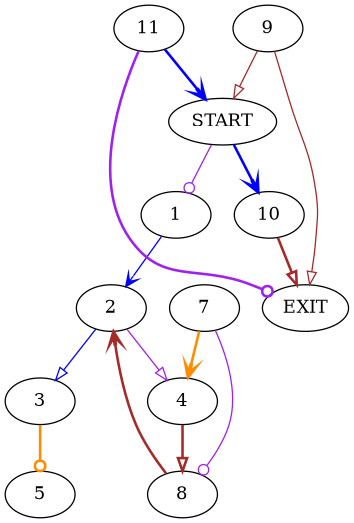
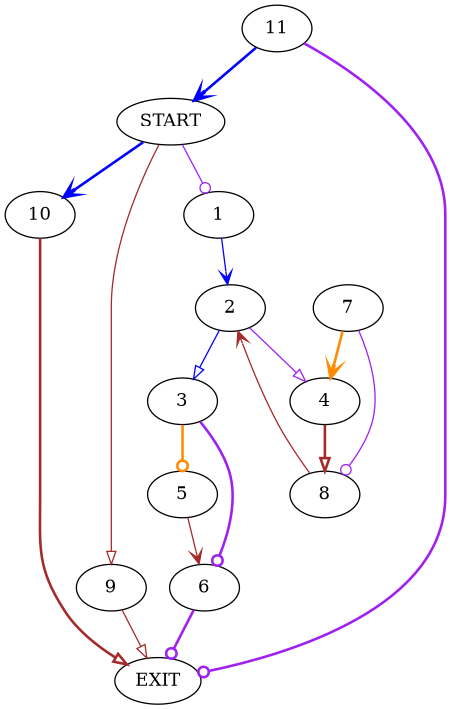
(249, 69) -> (111, 344)
(131, 413) -> (271, 411)
none -> (205, 588)
